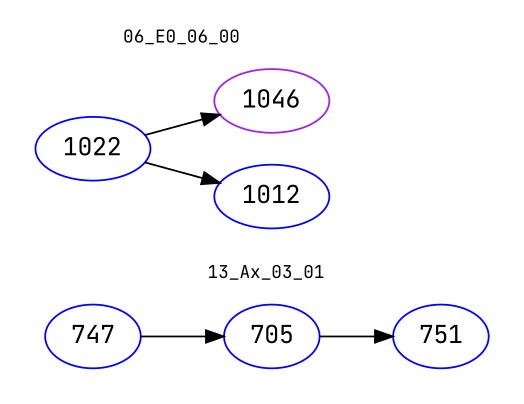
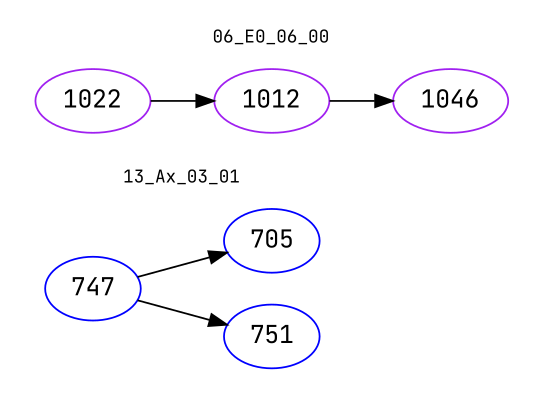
(174, 127) -> (352, 101)
(93, 149) -> (93, 101)
(272, 197) -> (272, 101)
(347, 336) -> (174, 310)
